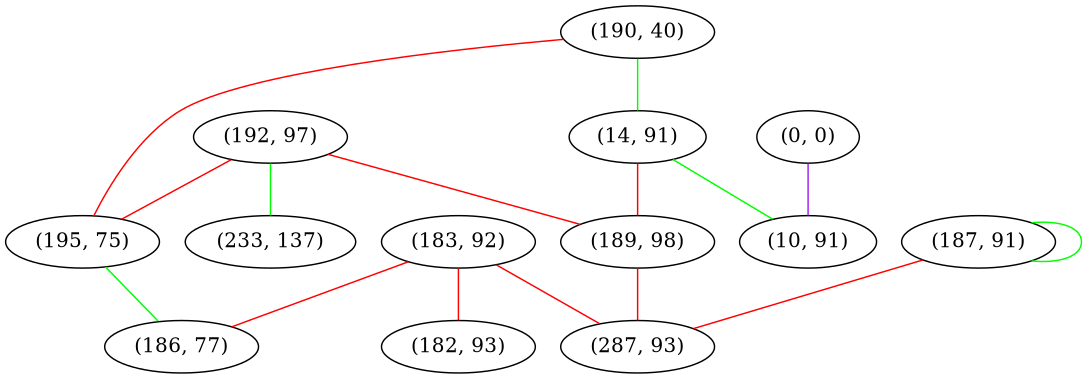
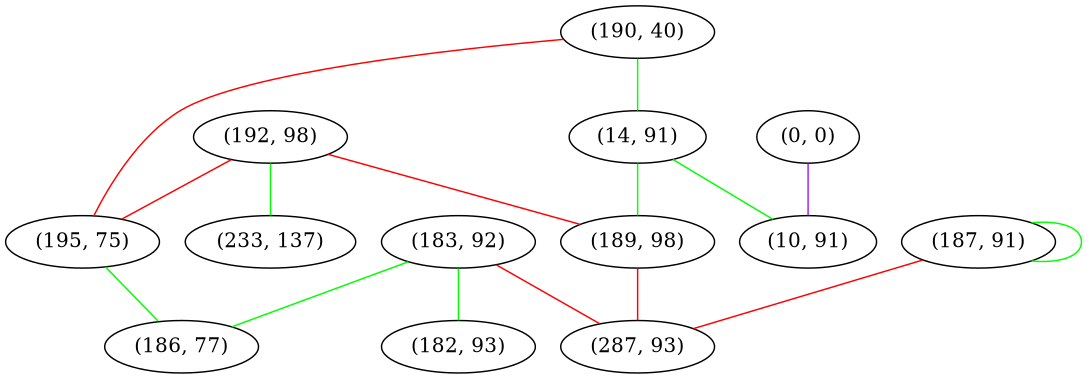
(270, 137) -> (270, 137)
(638, 190) -> (638, 190)
(320, 294) -> (320, 294)
(458, 294) -> (458, 294)
